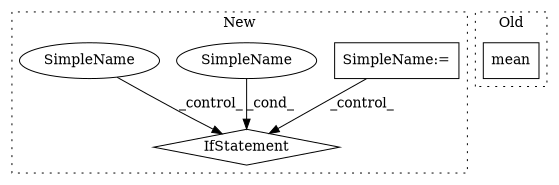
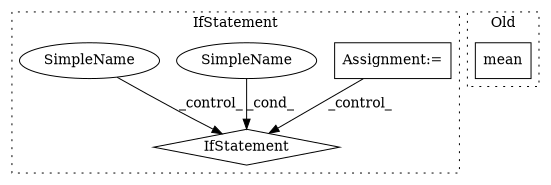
(240, 23) -> (236, 23)
(397, 61) -> (393, 61)
